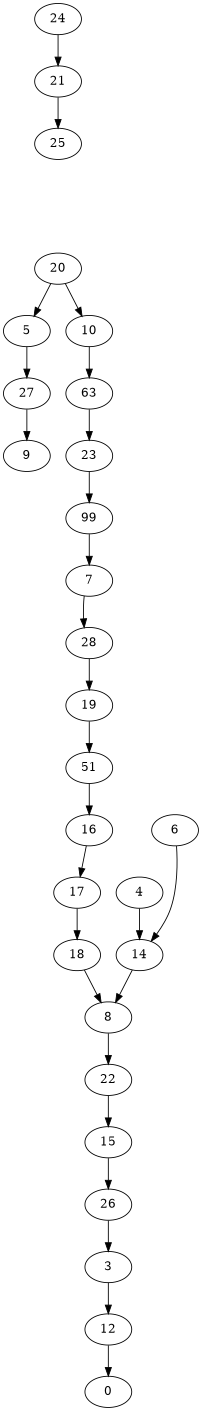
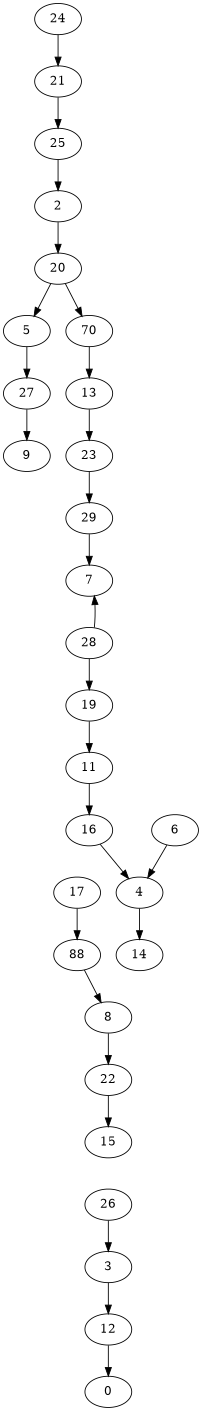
none -> (58, 206)
(89, 331) -> (89, 331)
(89, 393) -> (89, 393)
(89, 518) -> (89, 518)
(83, 607) -> (95, 616)
(89, 768) -> (89, 768)
(84, 857) -> (112, 858)
(175, 892) -> (159, 858)
(77, 955) -> (77, 955)
(126, 982) -> none
(108, 1169) -> none
